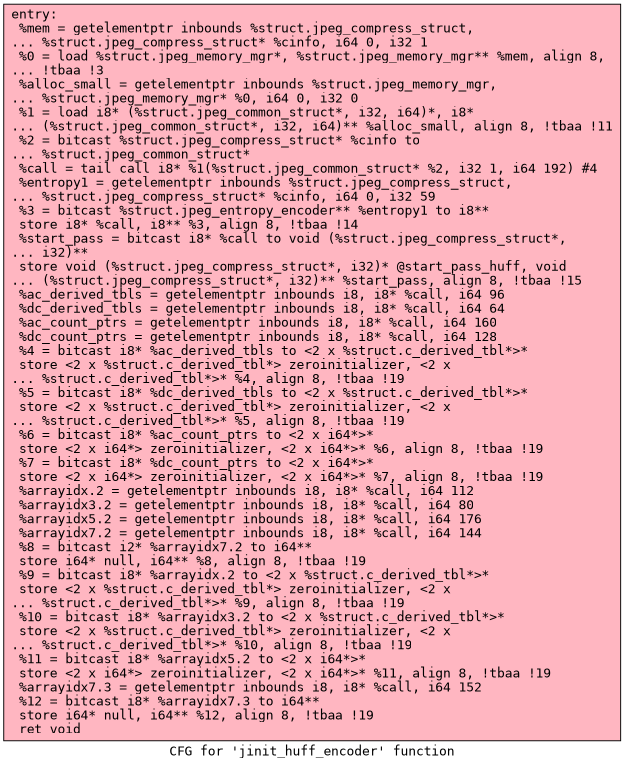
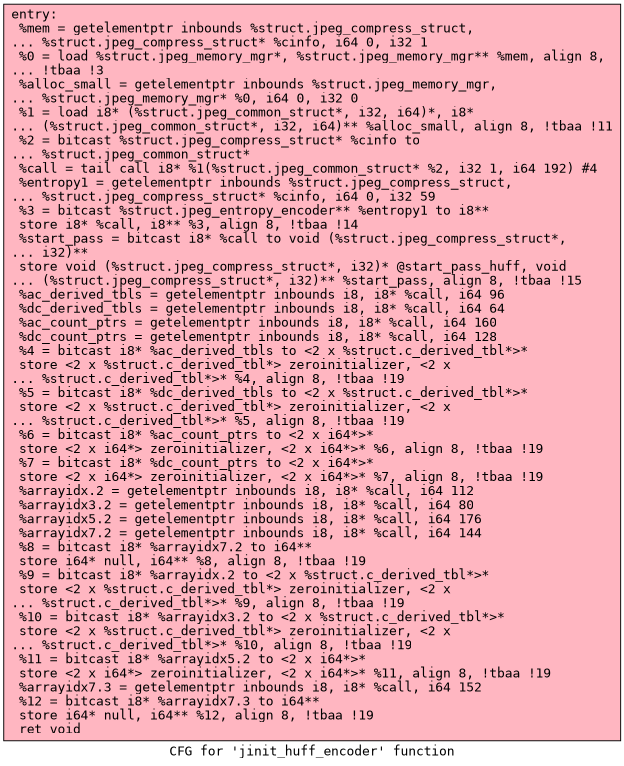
(162, 547) -> (162, 547)
